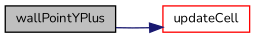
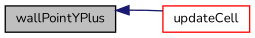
(133, 28) -> (146, 10)
